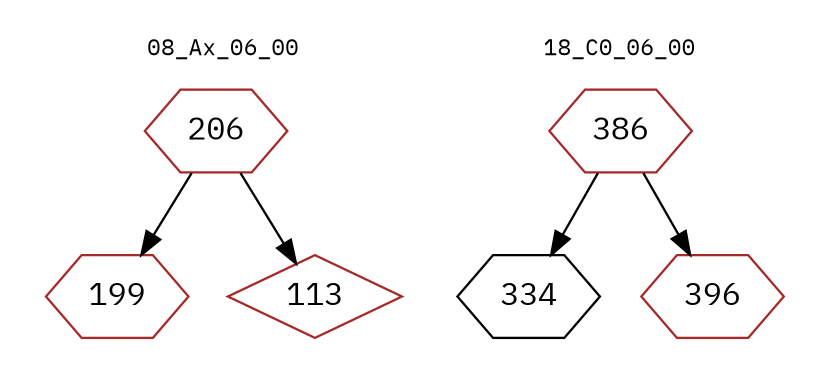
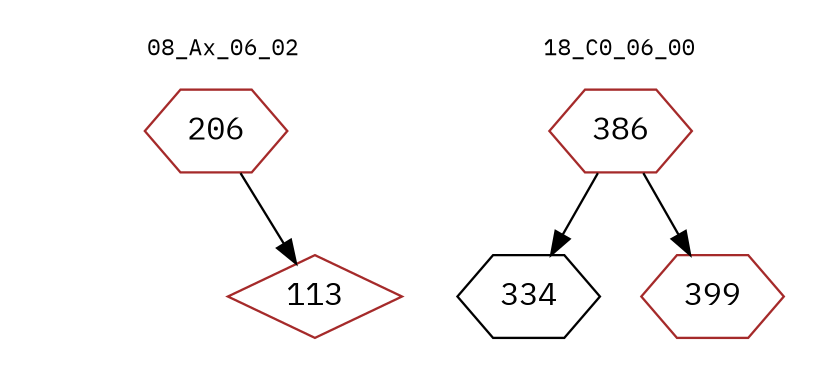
(224, 49) -> (224, 49)
(117, 297) -> none
(713, 297) -> (713, 297)
